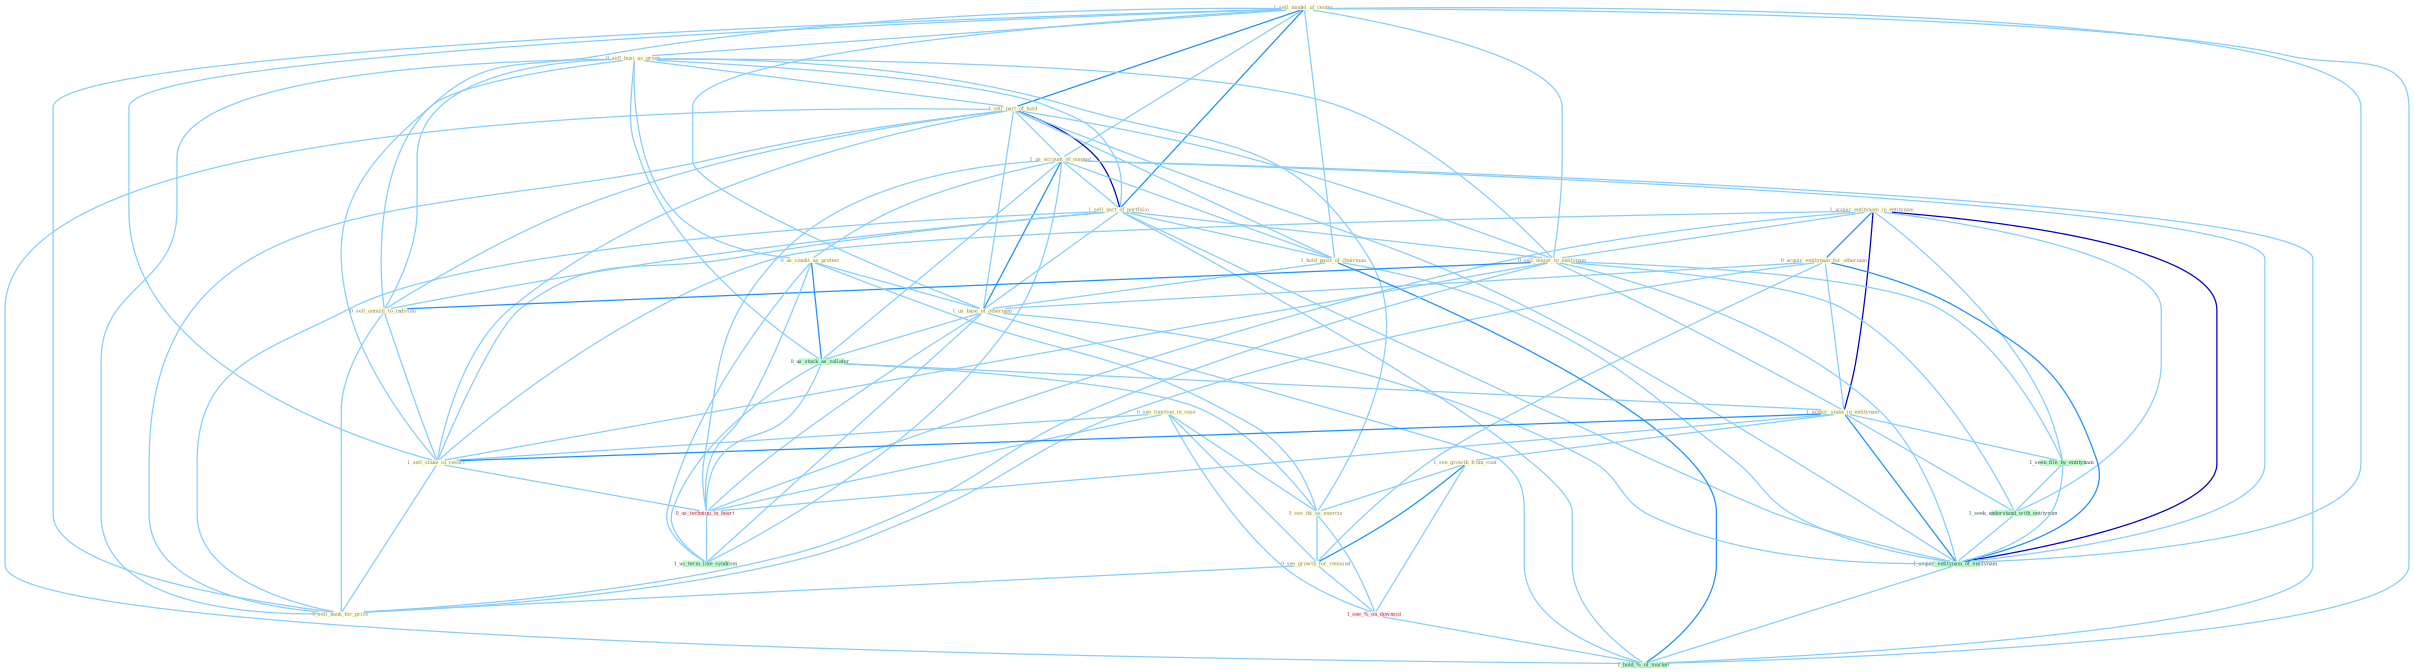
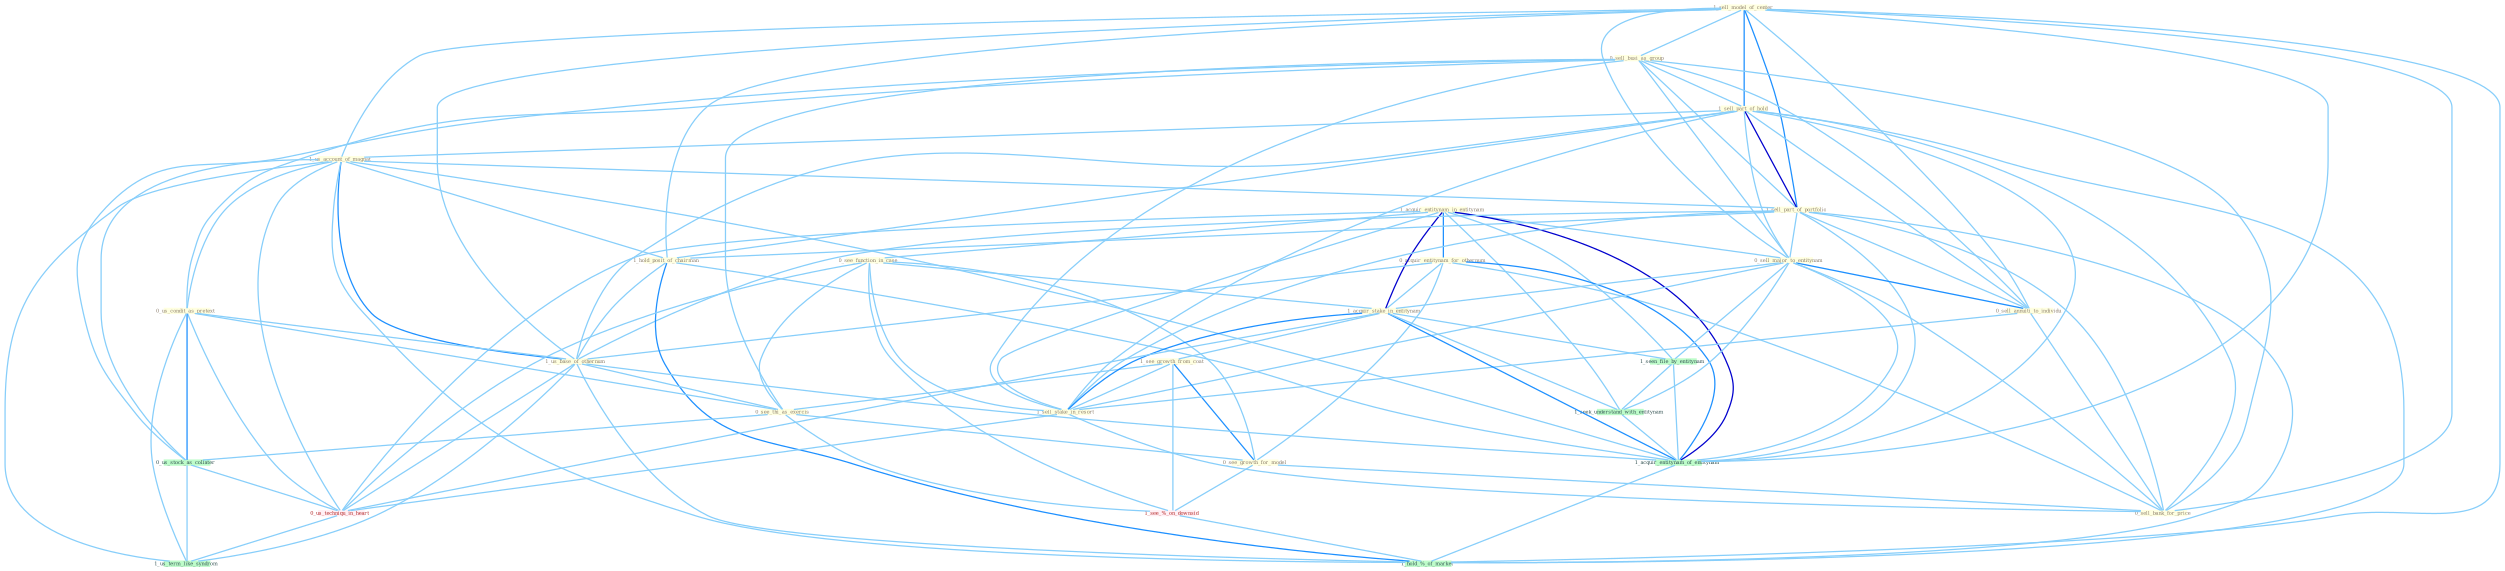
(316, 65) -> (1120, 387)
none -> (1156, 235)
(902, 336) -> (665, 383)
(1333, 387) -> (1127, 286)
(1317, 564) -> (1255, 463)
